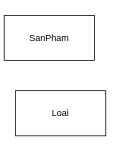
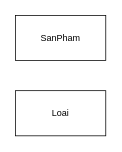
(49, 38) -> (60, 38)
